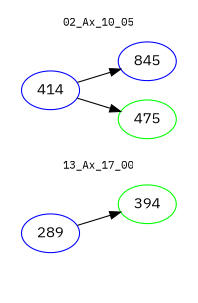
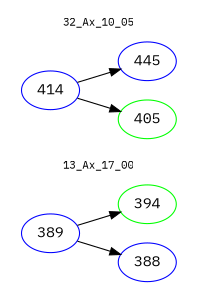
(99, 23) -> (99, 23)
(147, 61) -> (147, 61)
(147, 119) -> (147, 119)
(51, 233) -> (51, 233)
none -> (147, 262)
